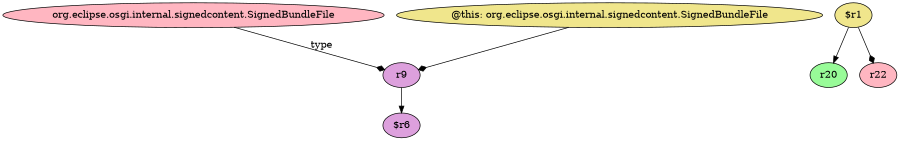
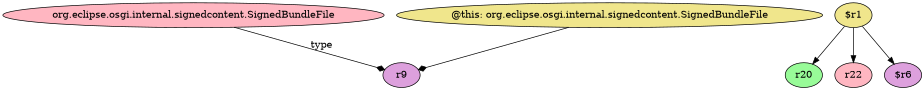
(864, 41) -> (853, 42)
(402, 97) -> (876, 42)
